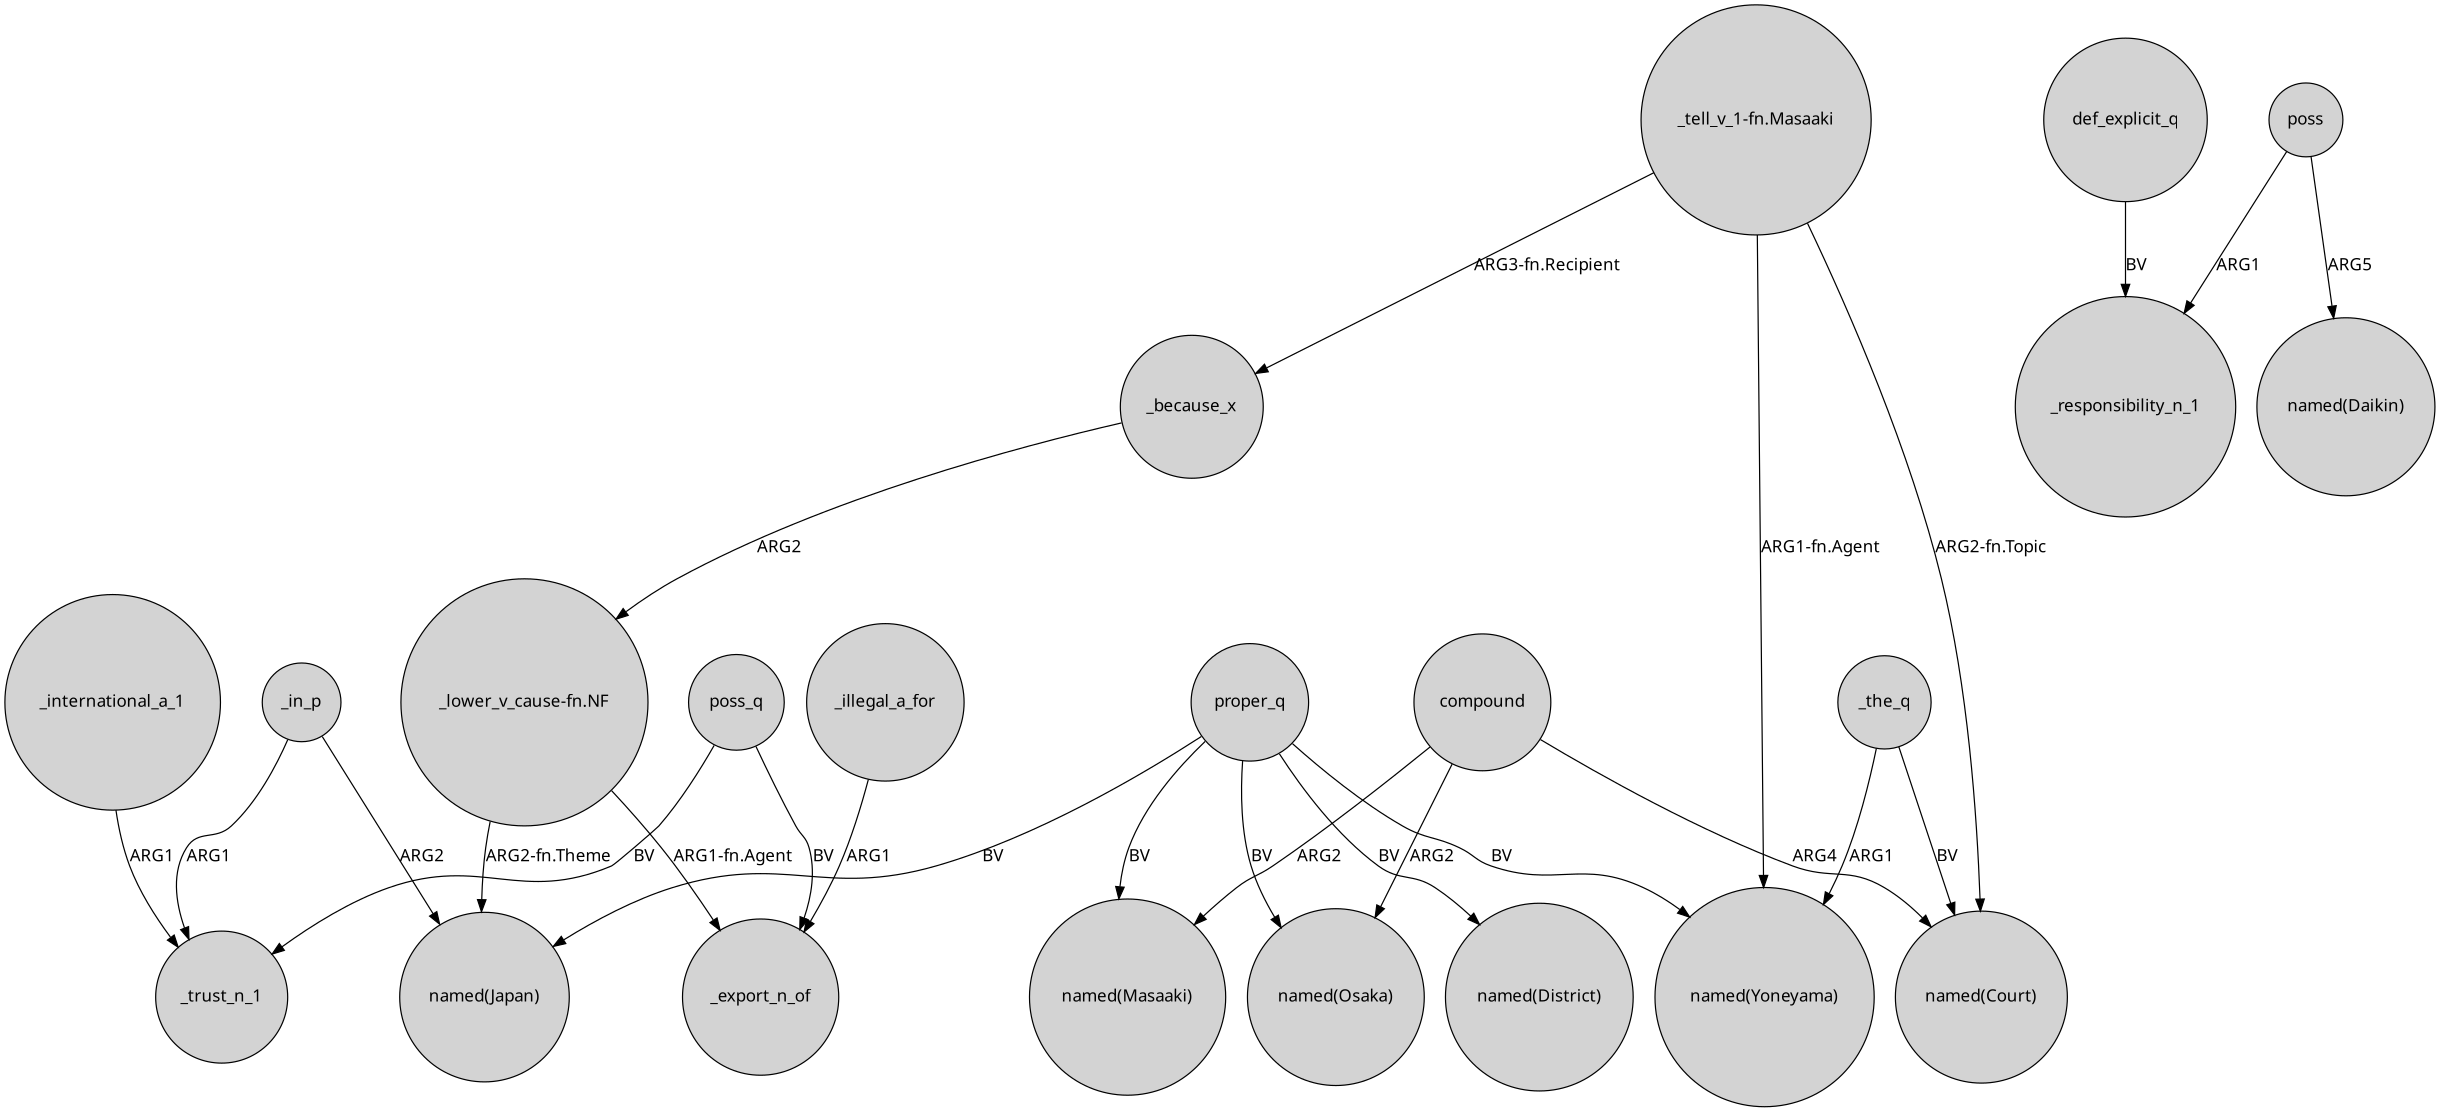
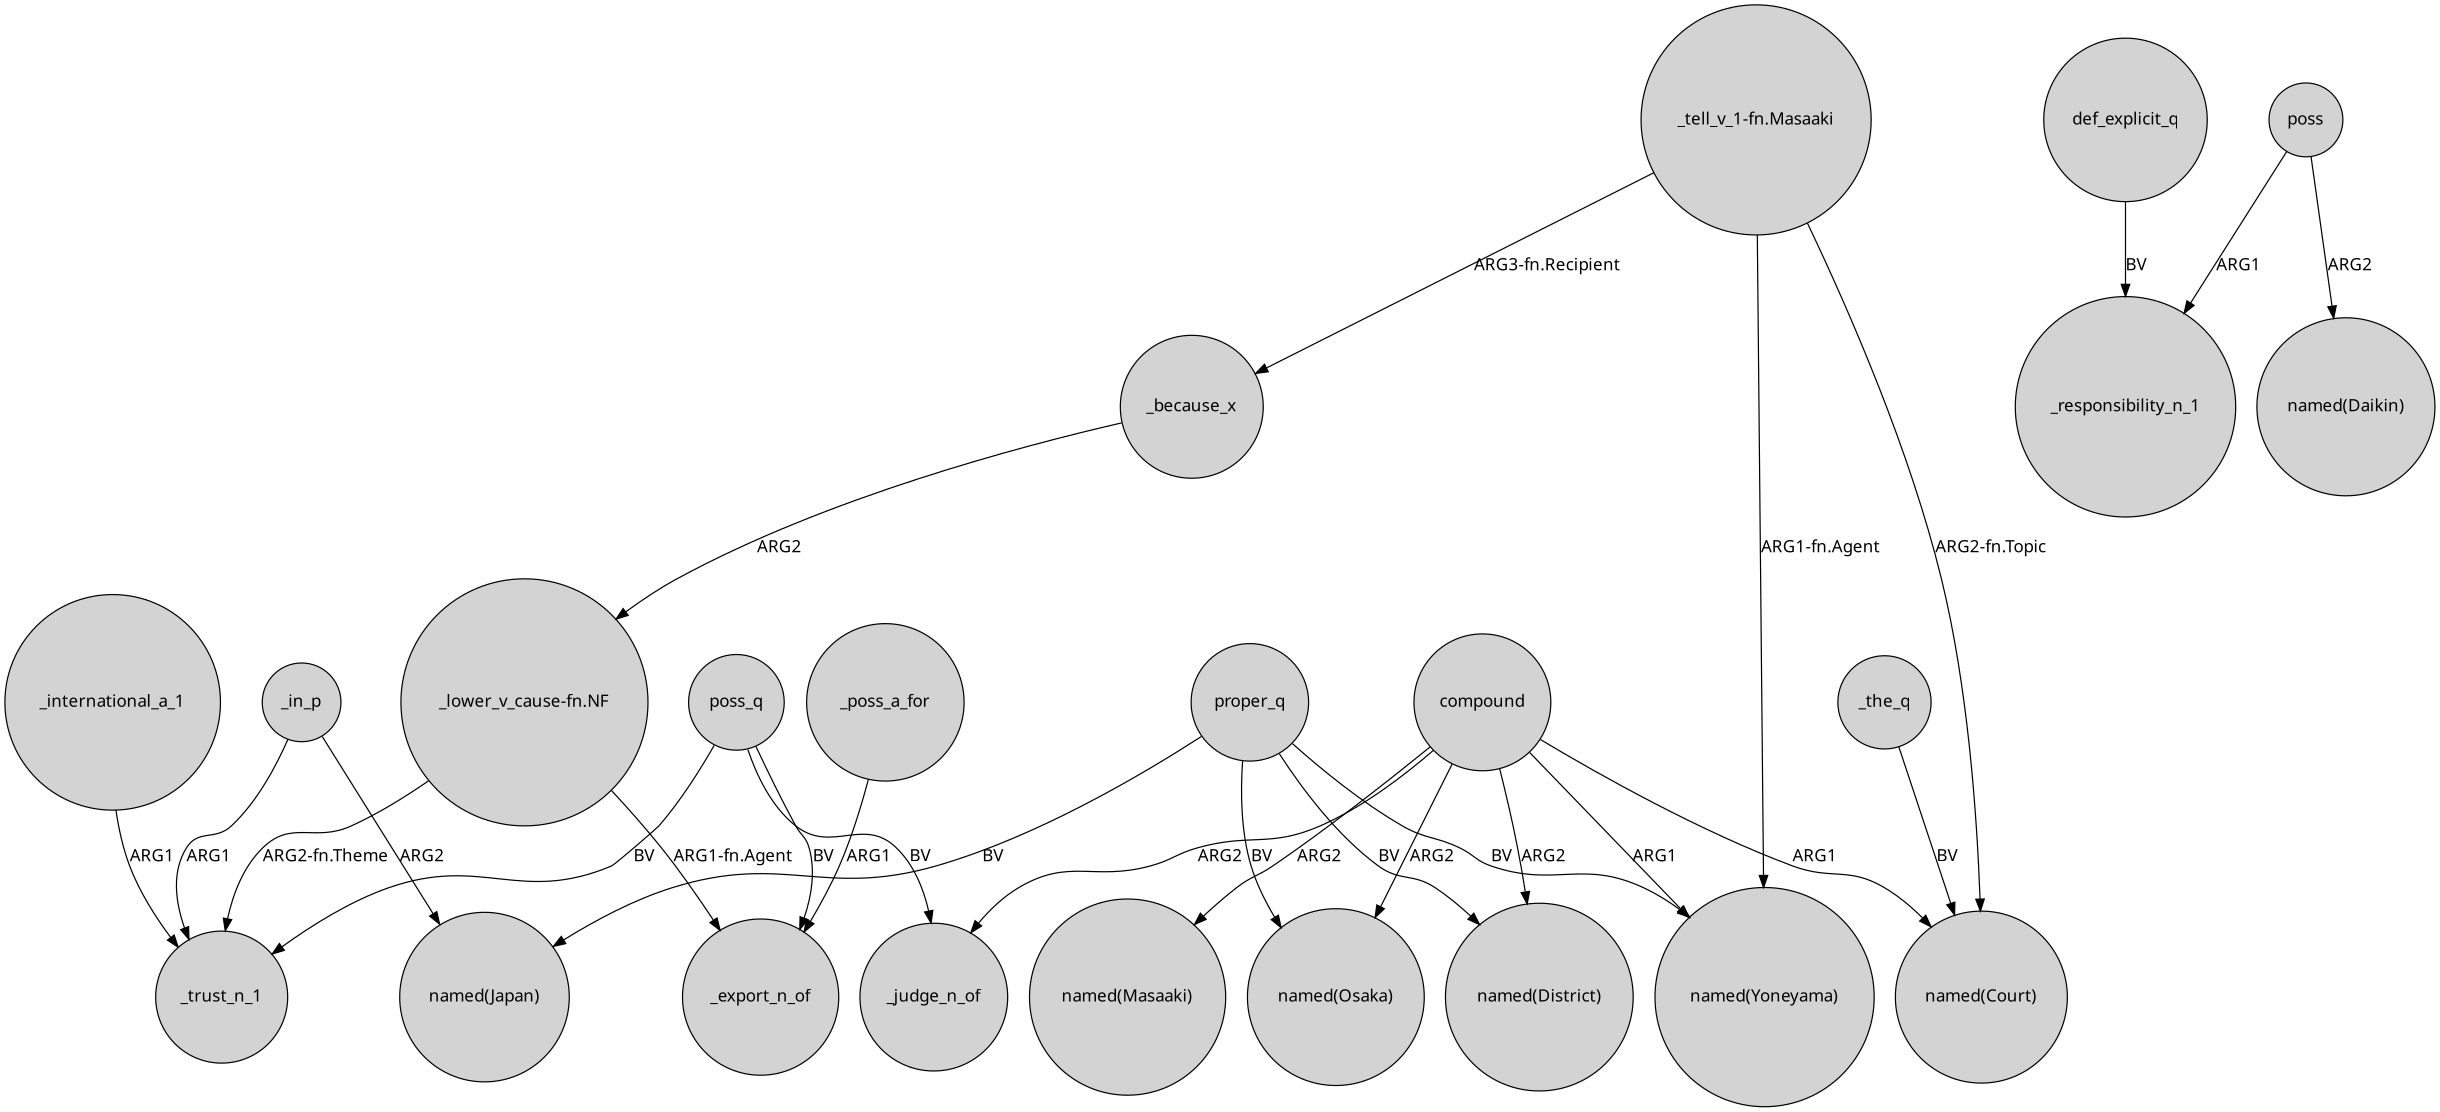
(2350, 266) -> (2350, 266)
(885, 702) -> (885, 702)
(1150, 807) -> none
(1858, 823) -> (1605, 831)
none -> (1514, 830)
(1815, 857) -> (1815, 857)
(484, 860) -> (310, 833)
none -> (934, 997)
